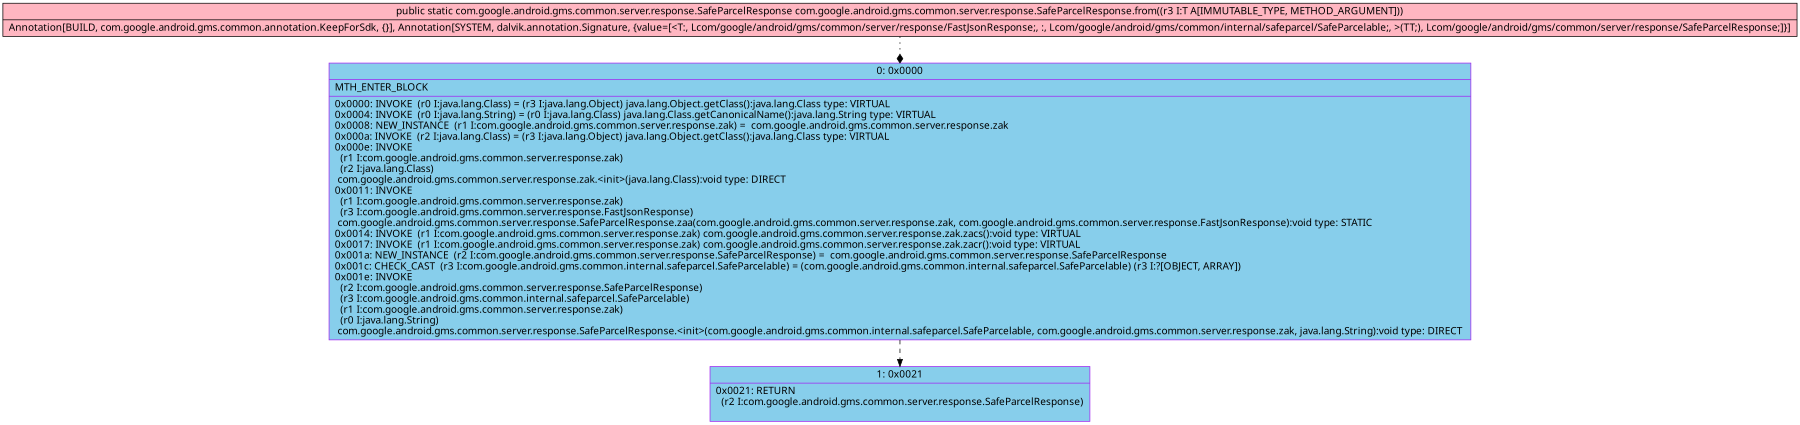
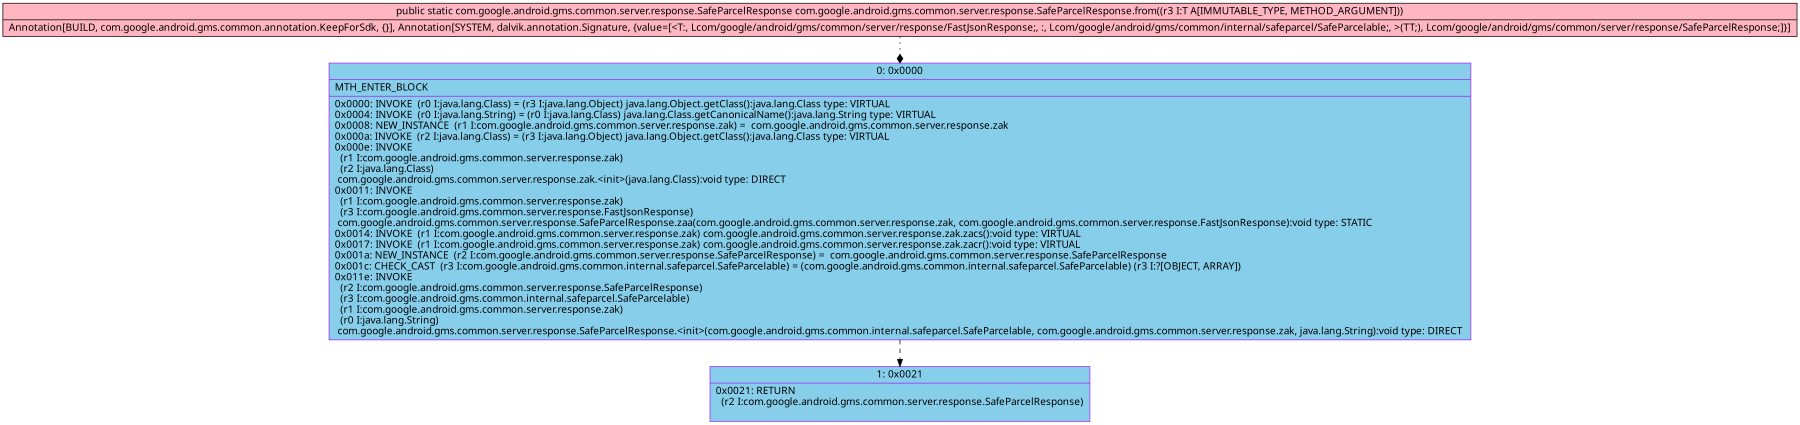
(376, 277) -> (376, 277)
